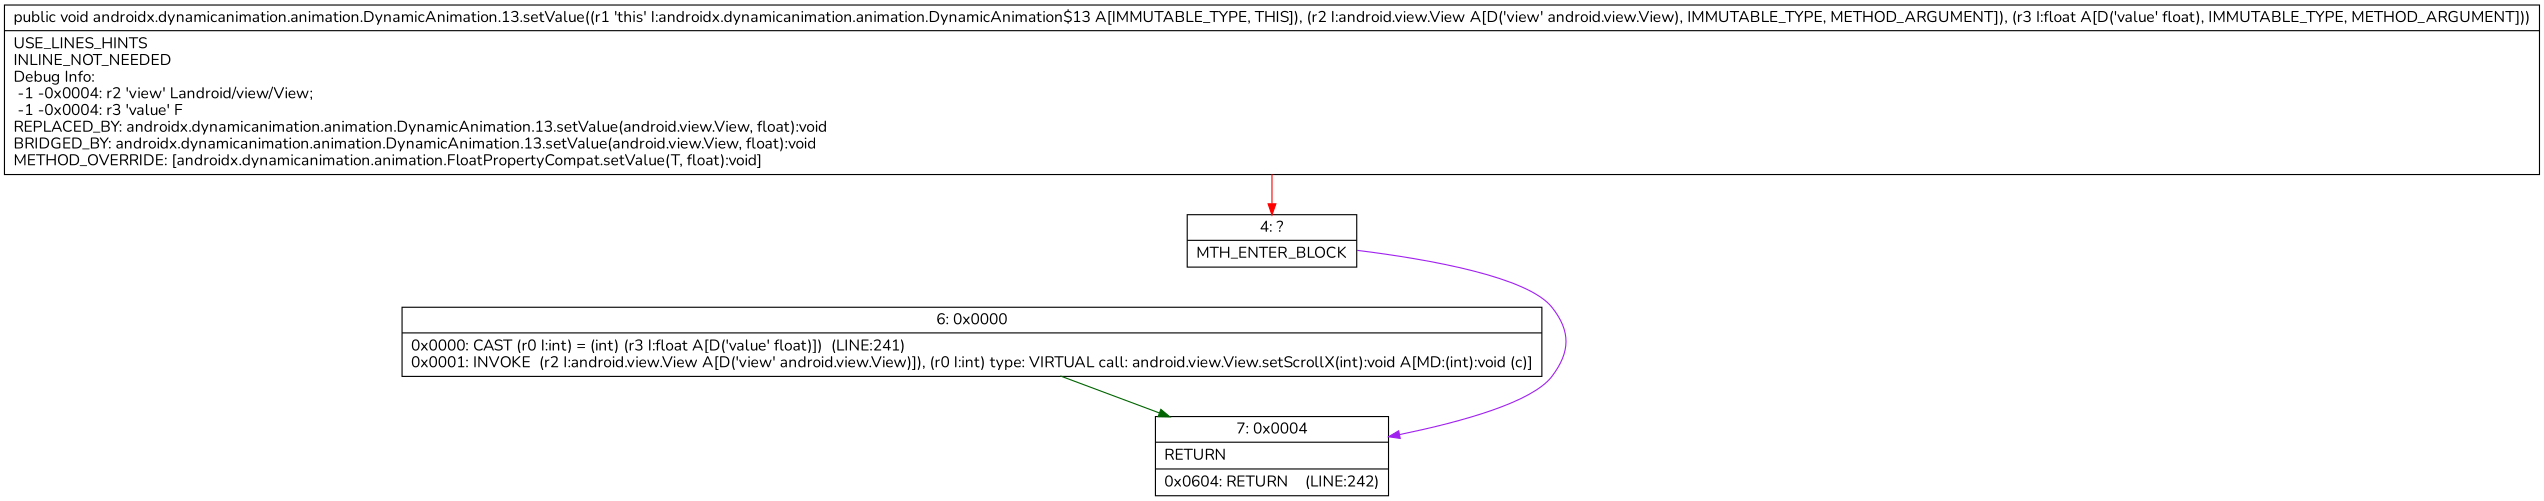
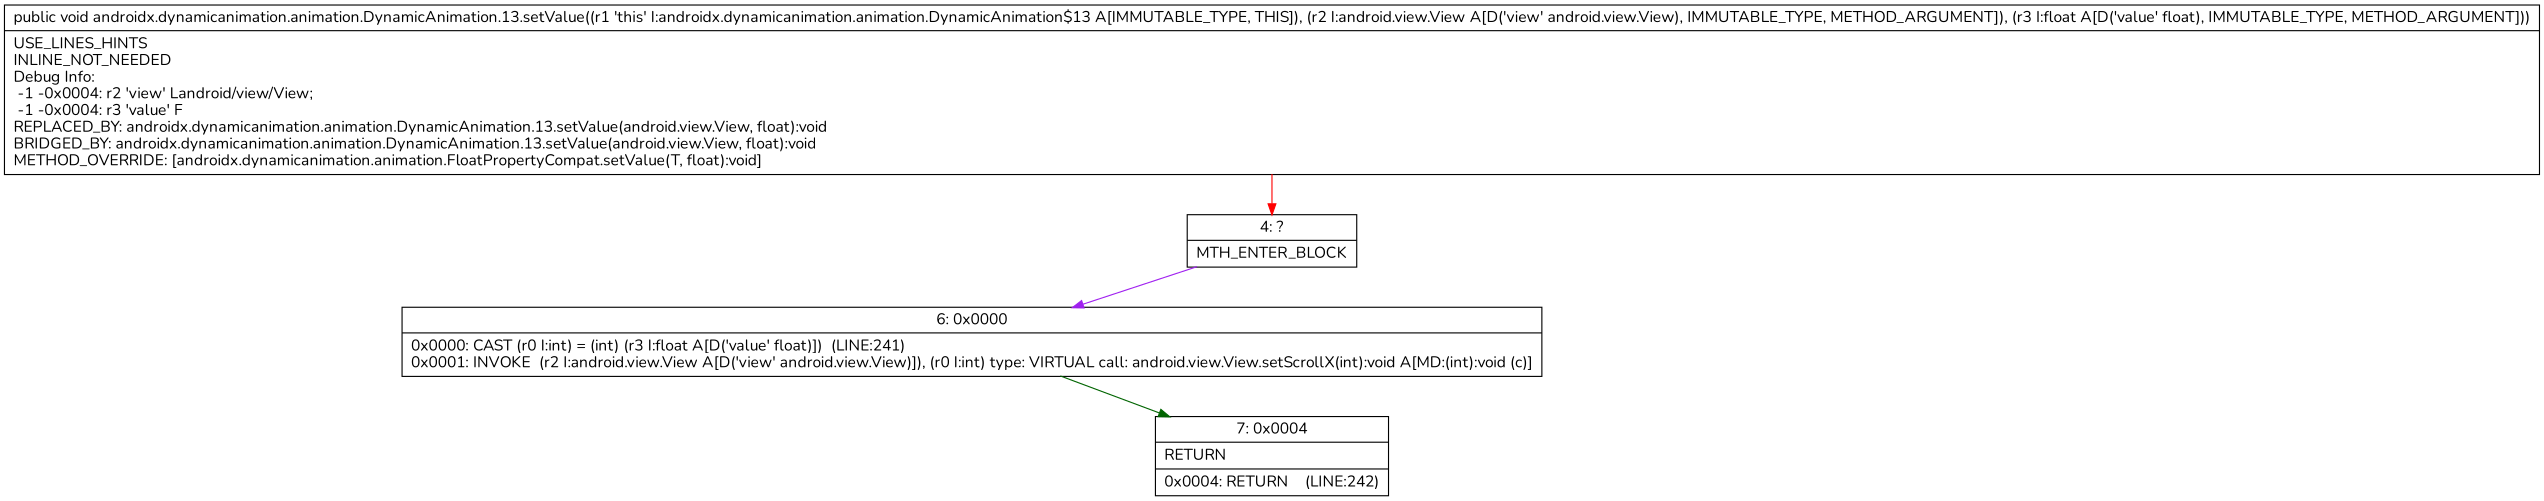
(1561, 322) -> (1140, 285)
(1272, 482) -> (1272, 482)
